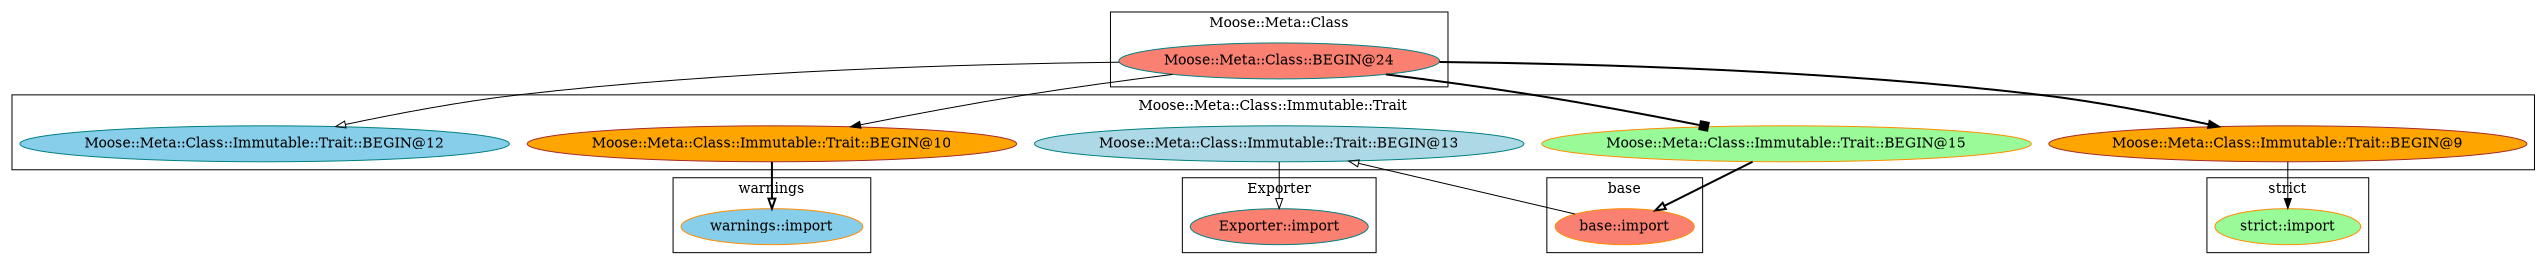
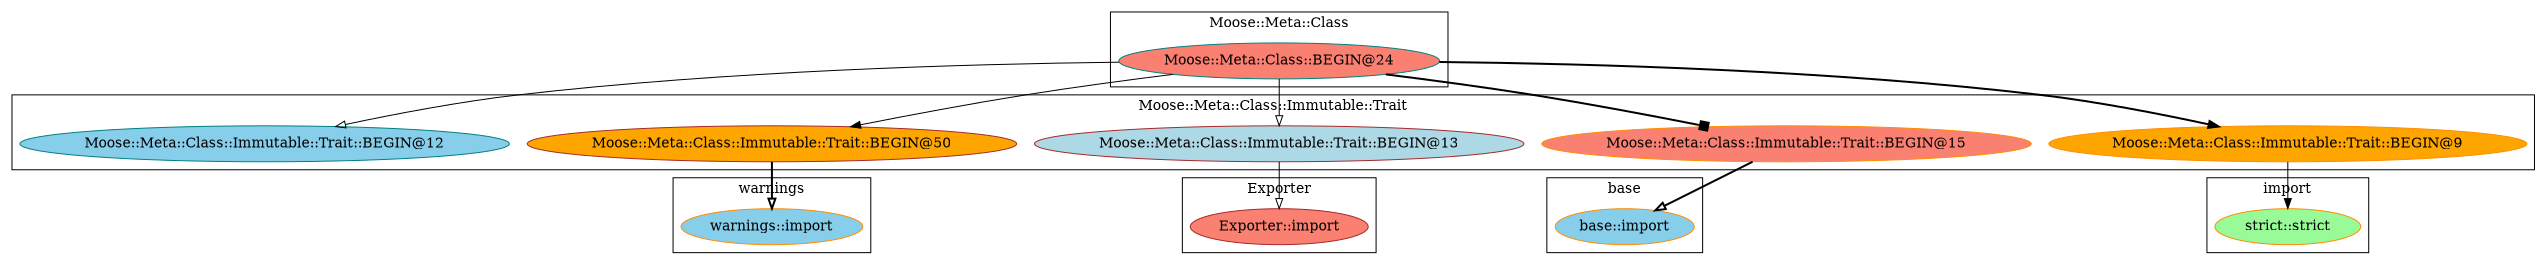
(772, 144) -> (772, 144)
(1279, 144) -> (1279, 144)
(1787, 144) -> (1787, 144)
(2288, 144) -> (2288, 144)
(1467, 189) -> (1279, 101)
(2288, 189) -> (2288, 189)
(1279, 227) -> (1279, 227)
(1625, 227) -> (1625, 227)
(2288, 227) -> (2288, 227)
